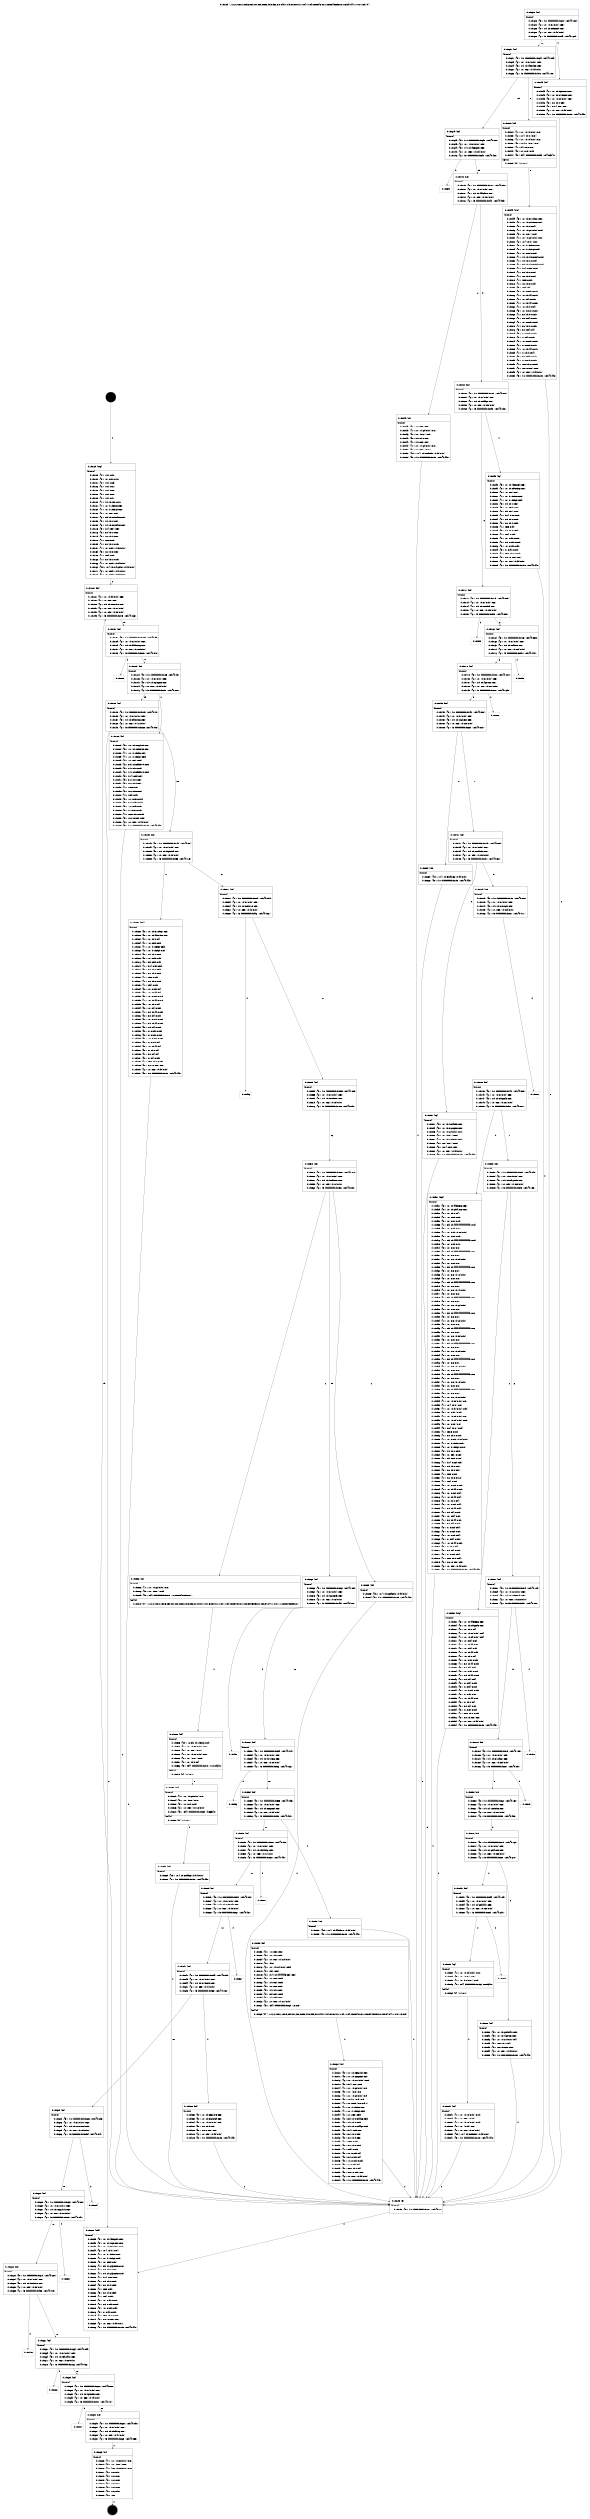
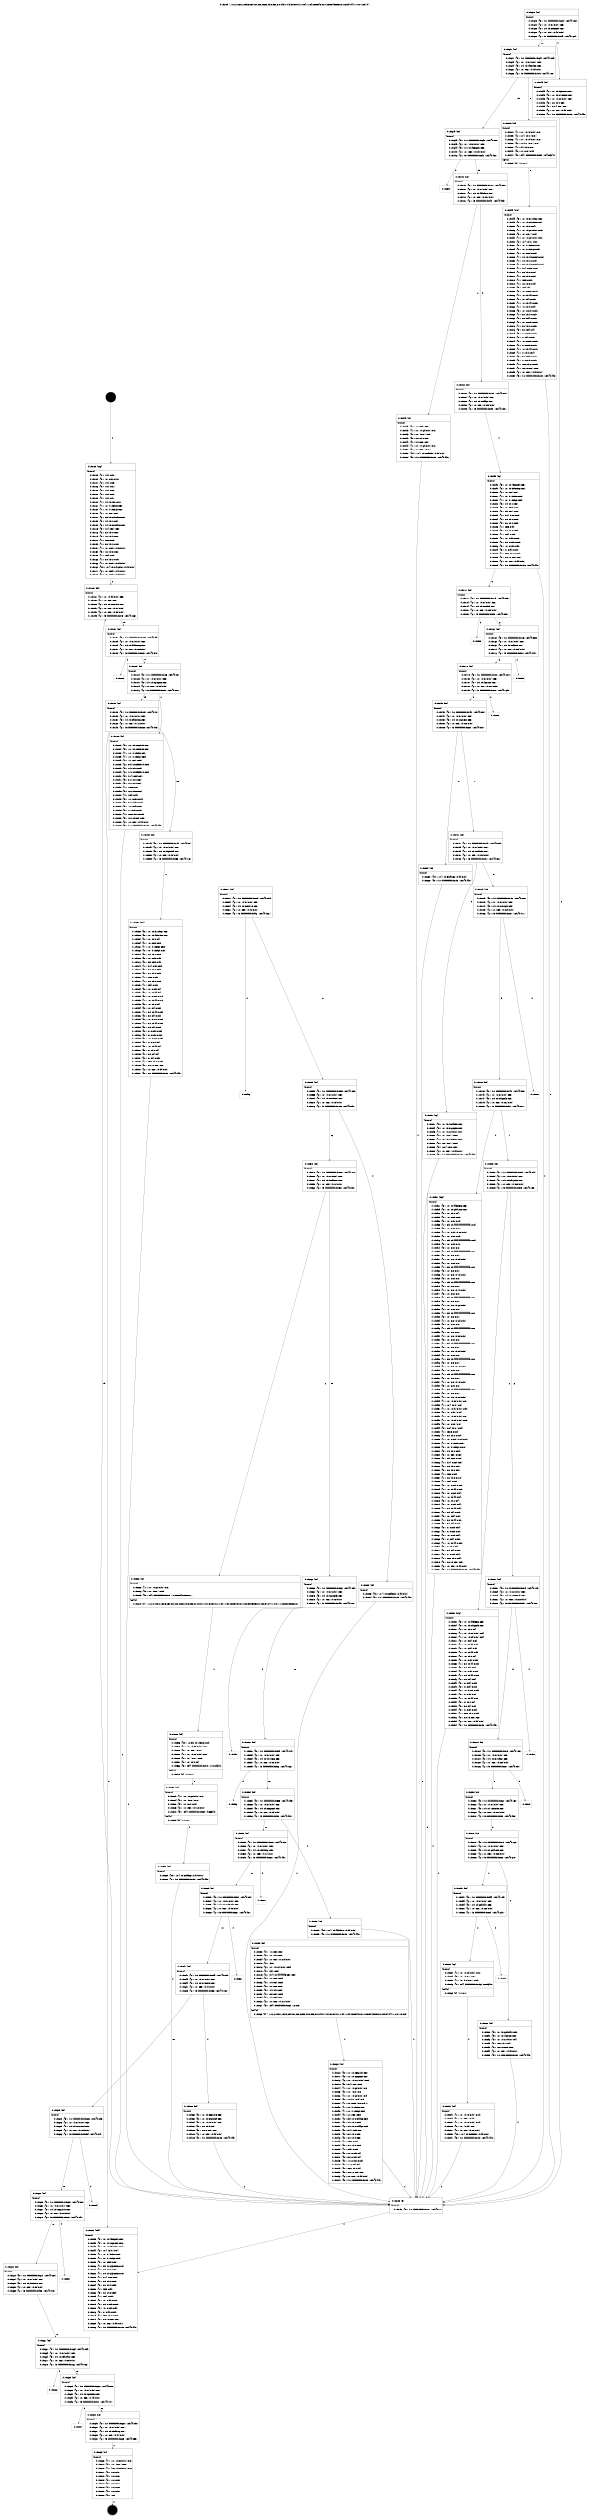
(481, 499) -> (492, 577)
(205, 874) -> none
none -> (500, 998)
(335, 1389) -> (391, 1341)
(28, 2353) -> none
